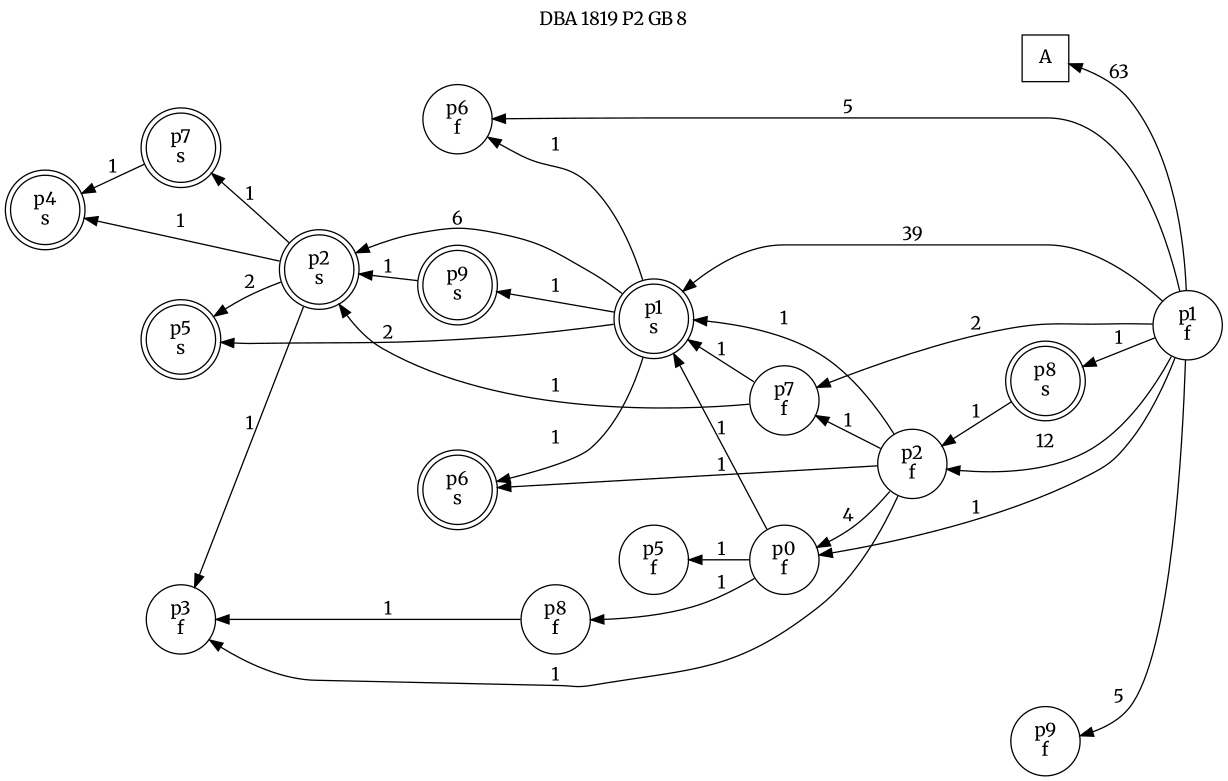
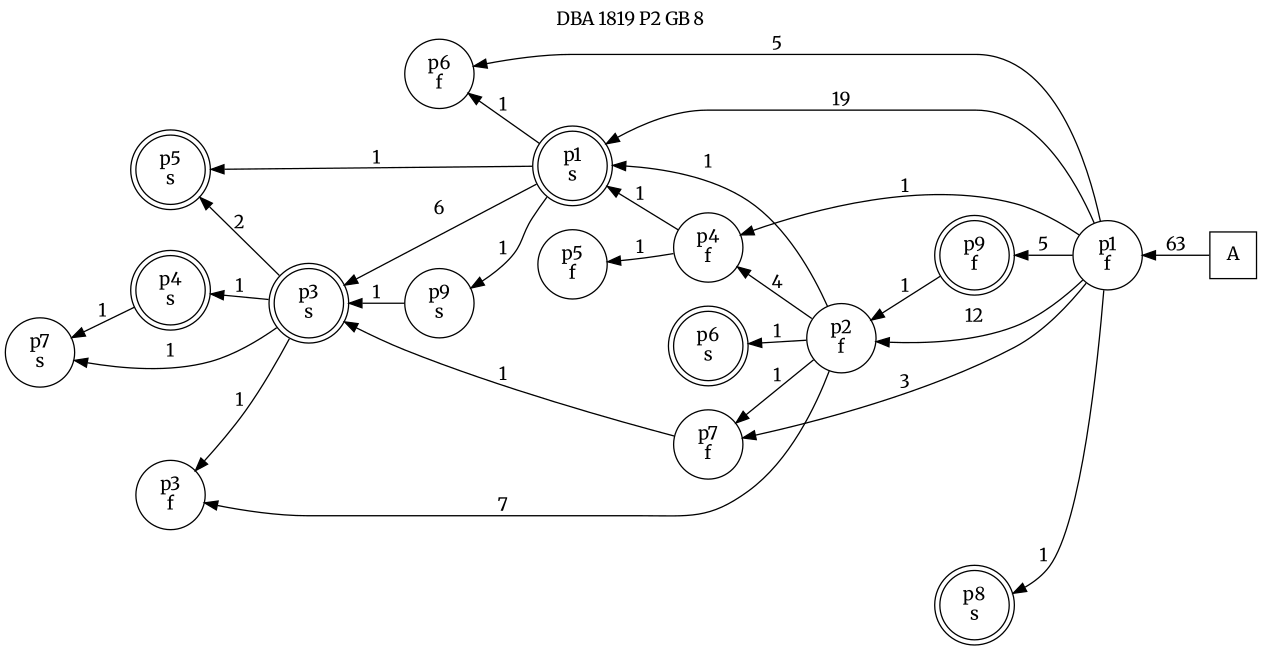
(181, 148) -> (40, 352)
(1163, 163) -> (1182, 255)
(119, 176) -> (109, 320)
(912, 235) -> (841, 100)
(319, 270) -> (309, 303)
(458, 285) -> (439, 303)
(976, 325) -> (905, 383)
(388, 334) -> (377, 159)
(727, 364) -> none
(982, 420) -> (911, 295)
(598, 441) -> none
(784, 560) -> (708, 248)
(556, 619) -> none
(556, 676) -> (503, 506)
(1045, 741) -> (975, 255)
